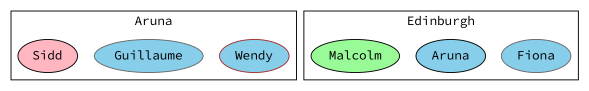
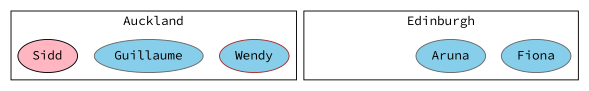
(154, 22) -> (154, 22)
(355, 56) -> none
(451, 56) -> (451, 56)
